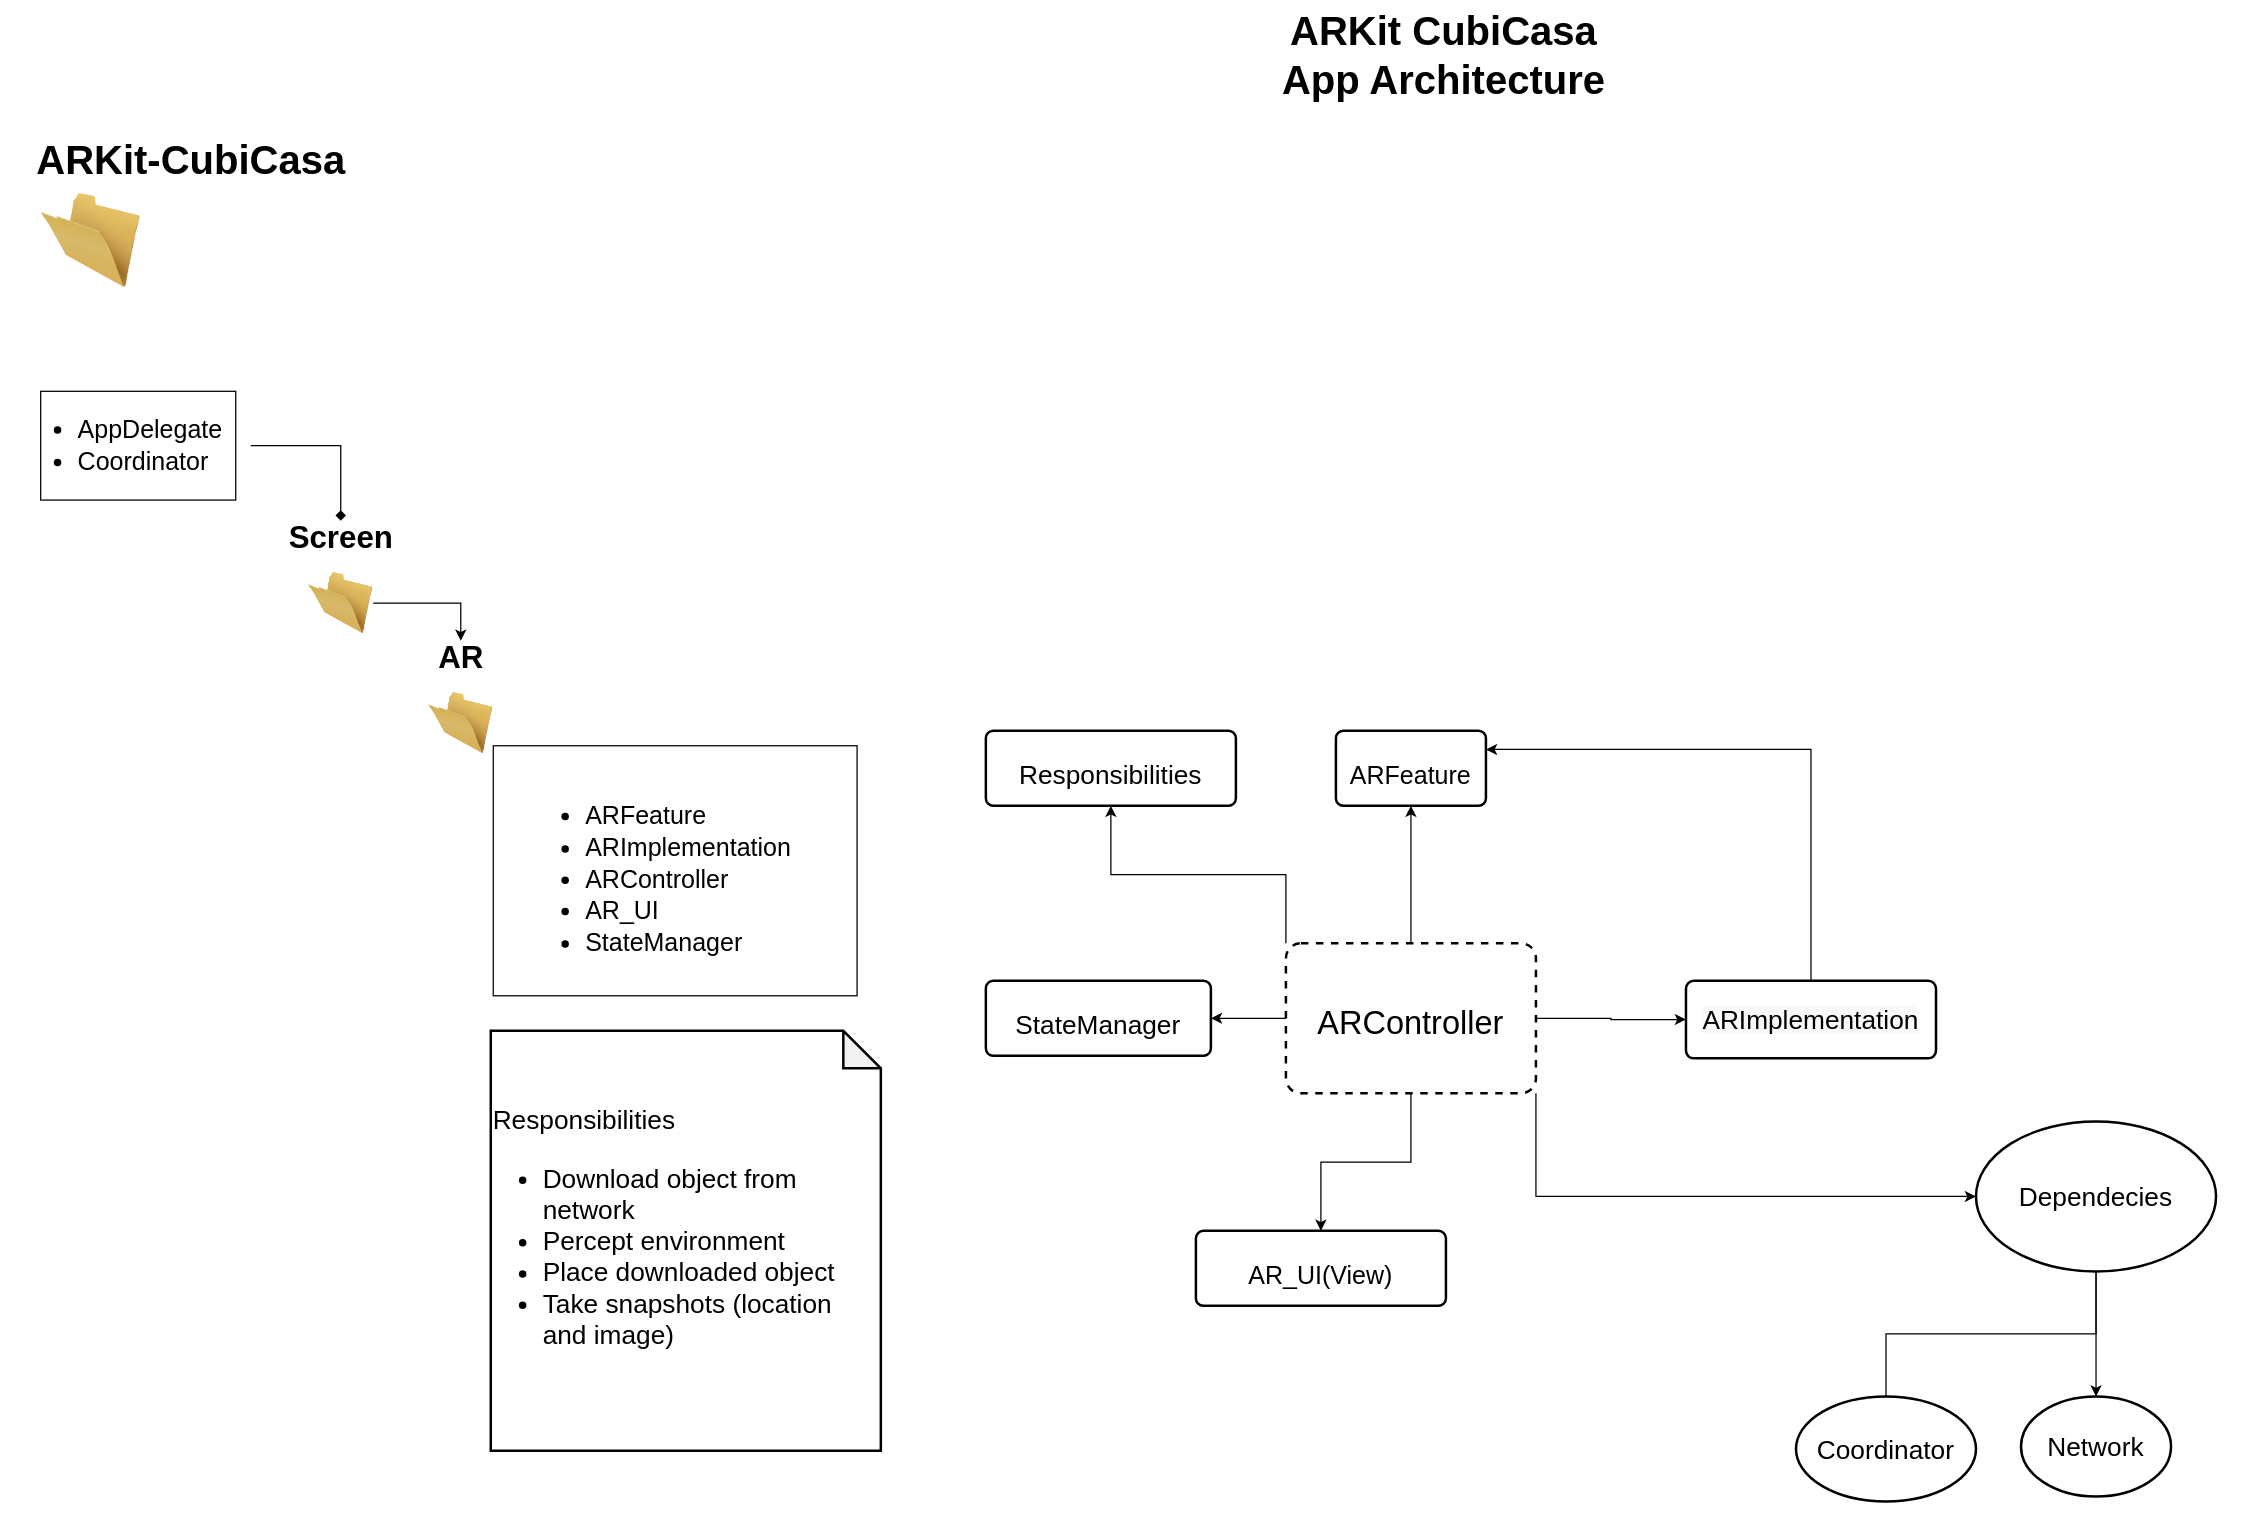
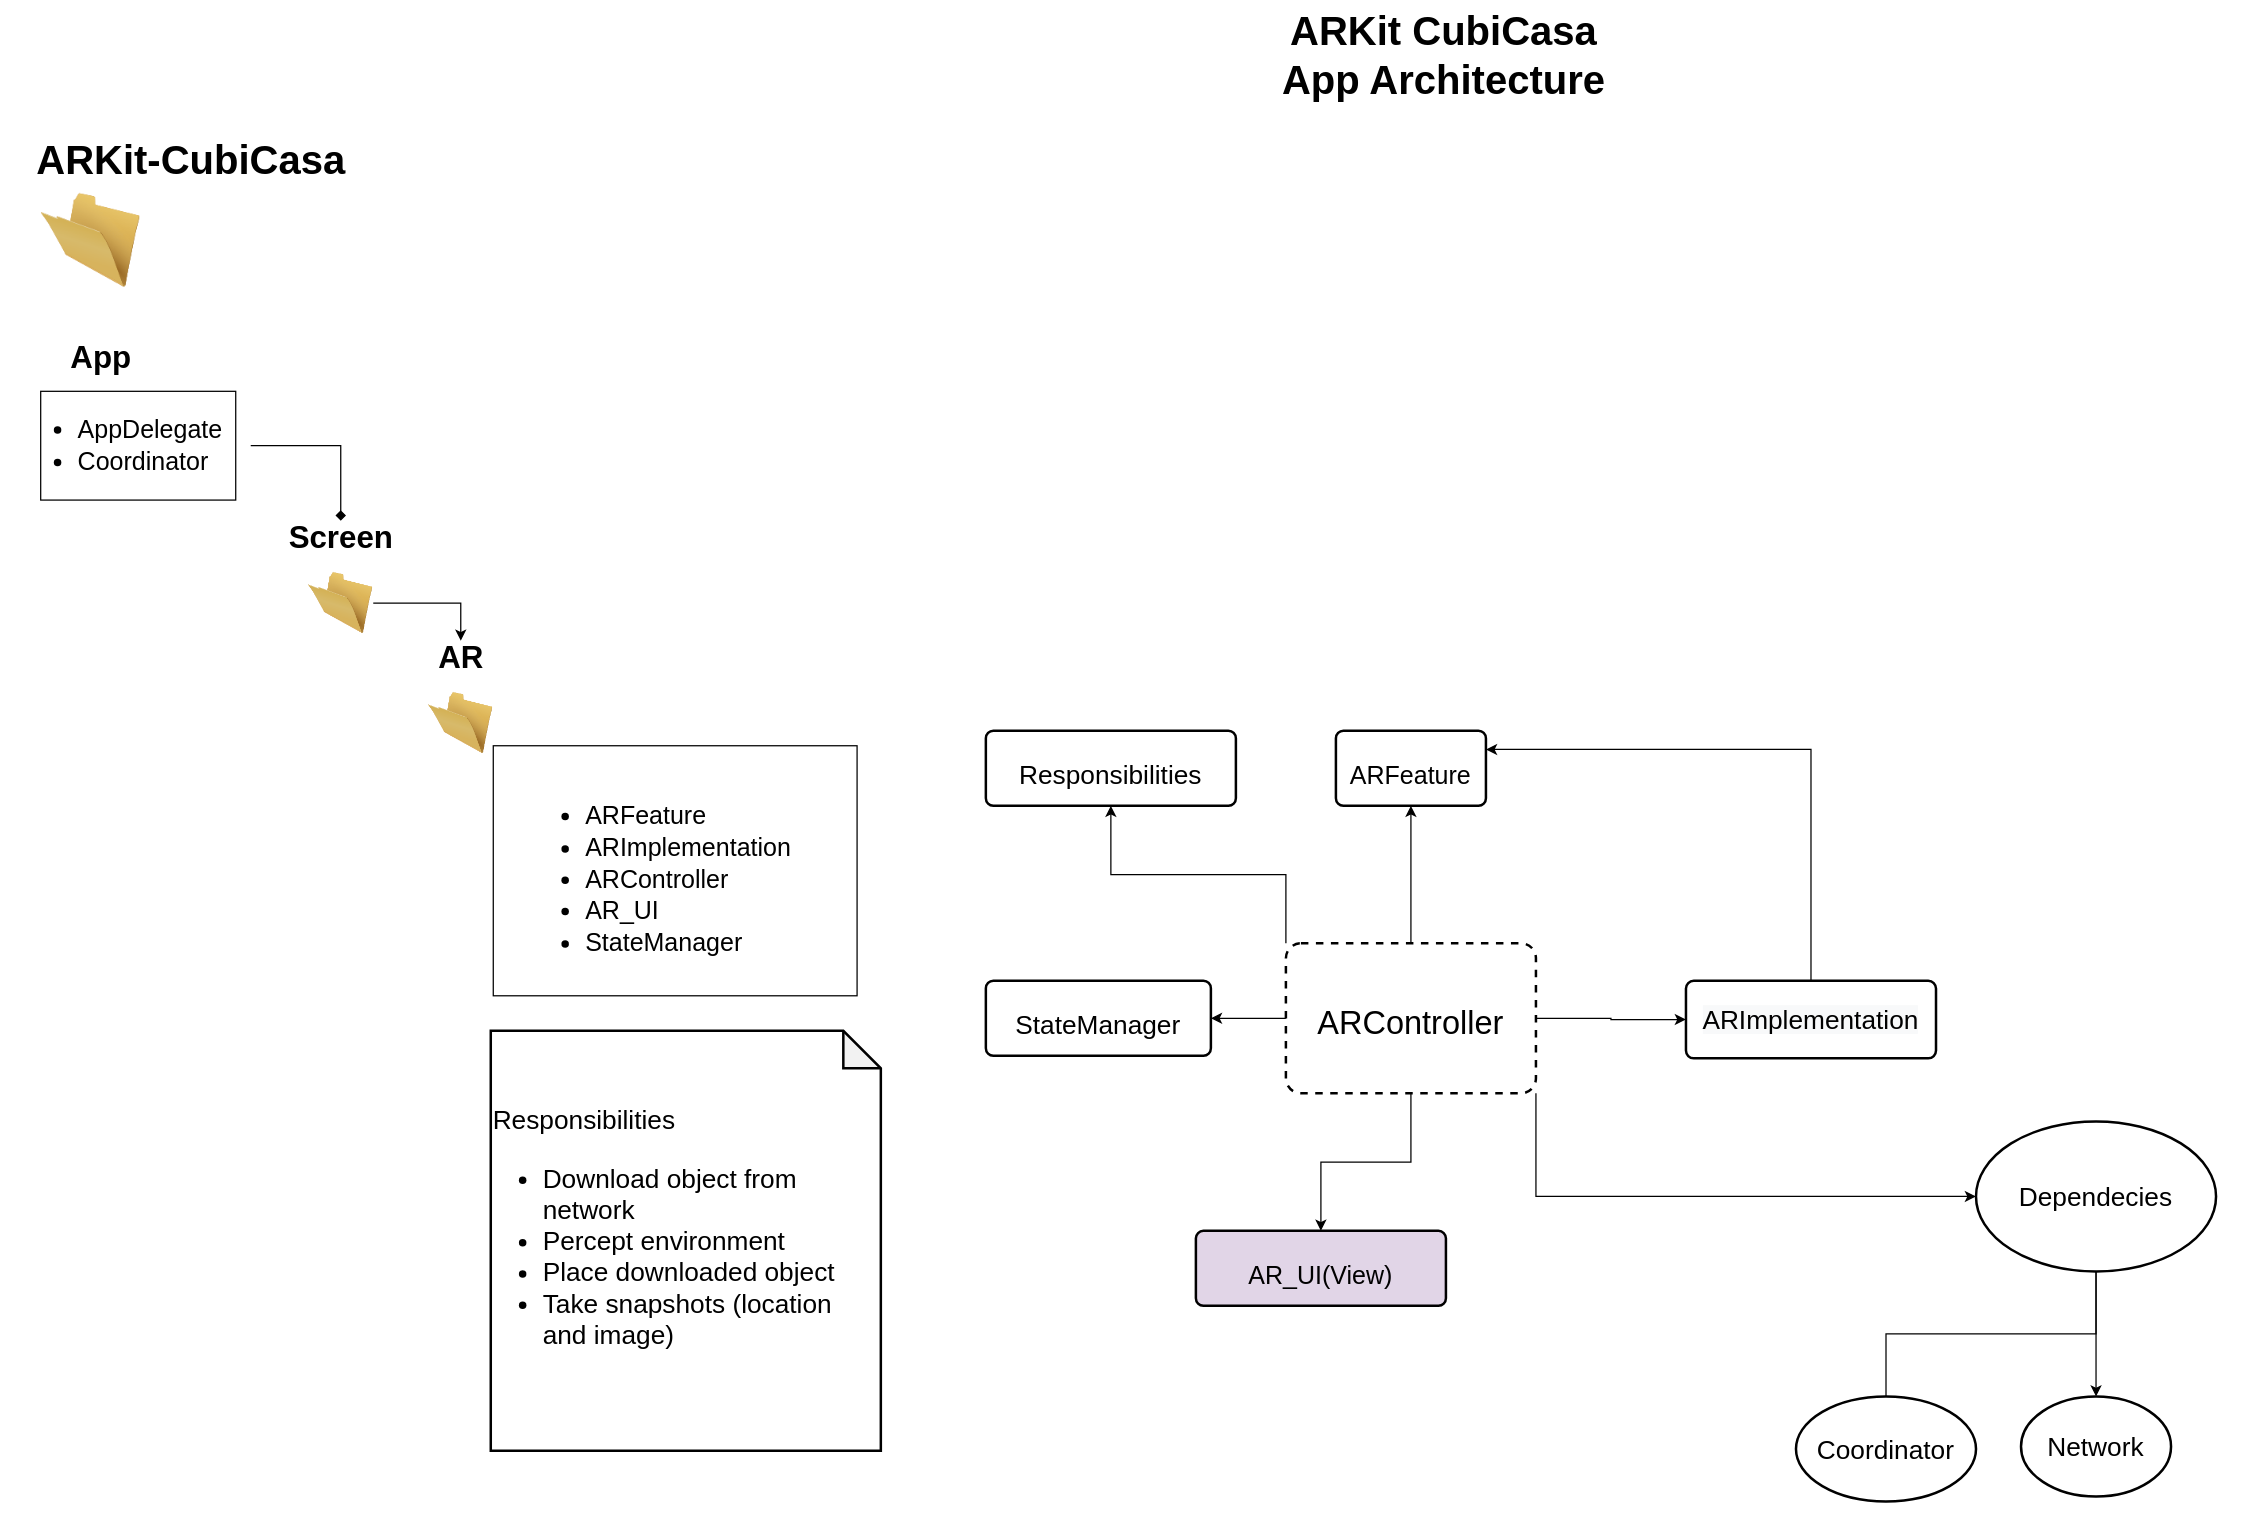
none -> (101, 356)
(1321, 1268) -> (1321, 1268)
